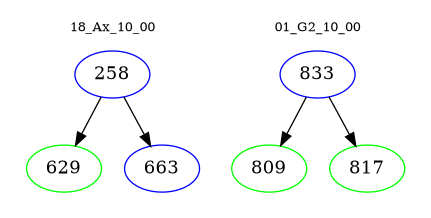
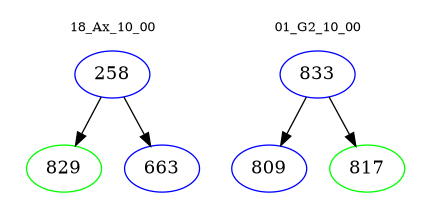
(64, 169) -> (64, 169)
(269, 169) -> (269, 169)
